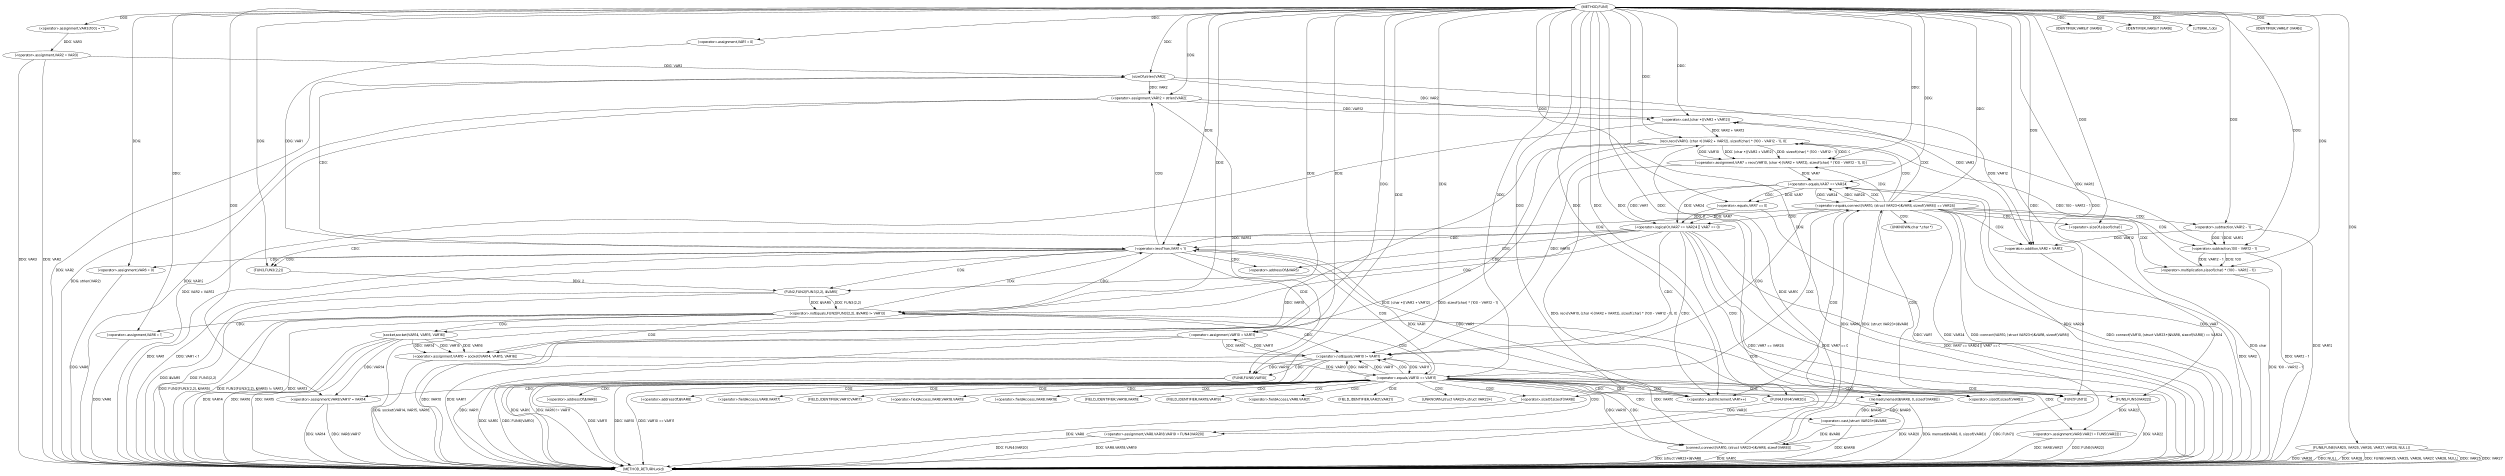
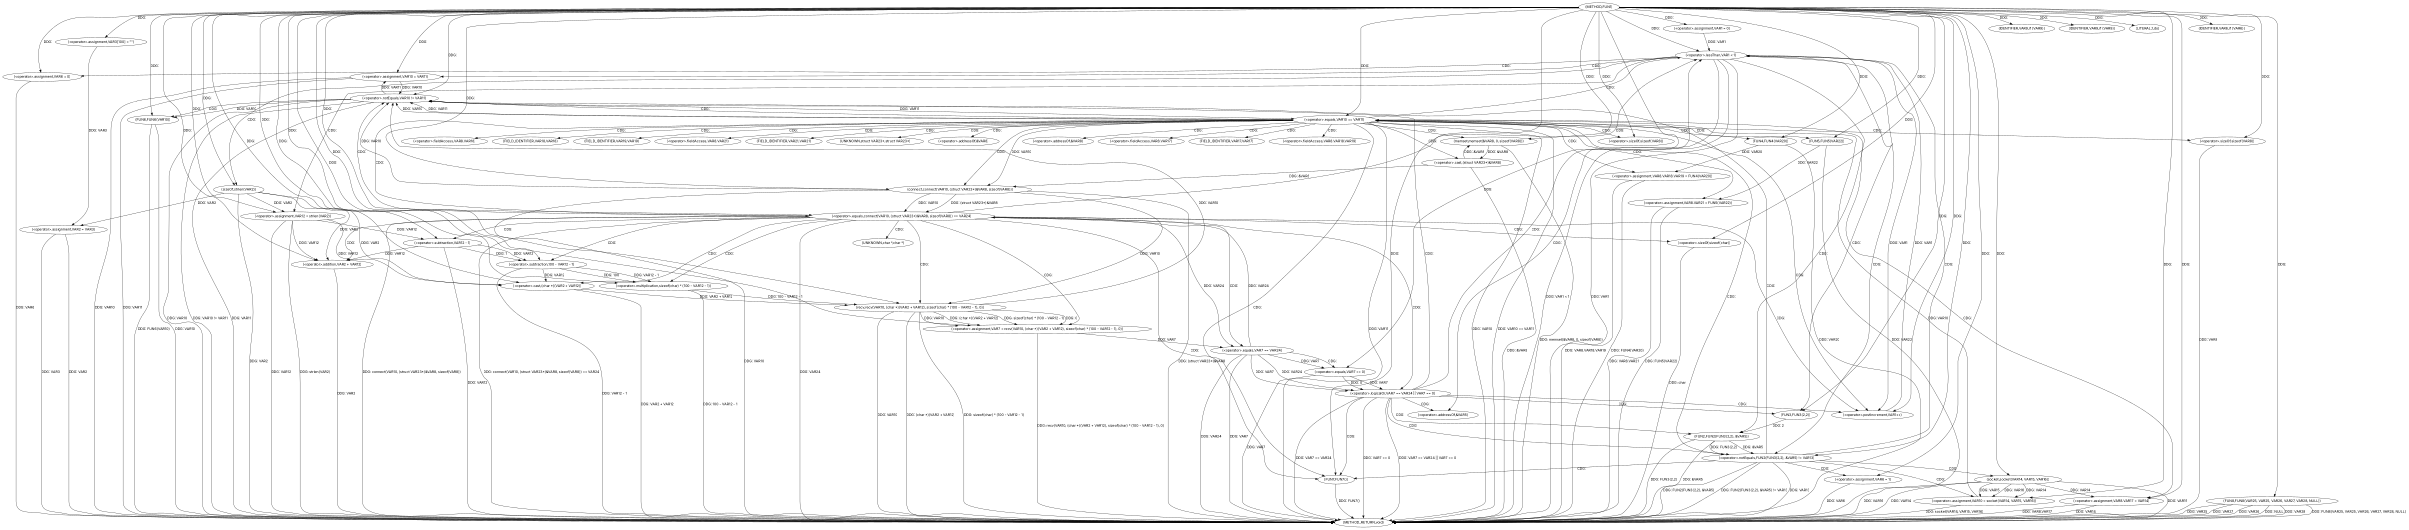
(1875, 16) -> none
(606, 66) -> (154, 209)
(1234, 273) -> (369, 229)
